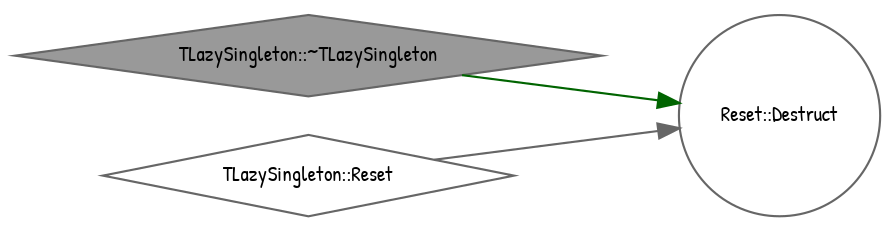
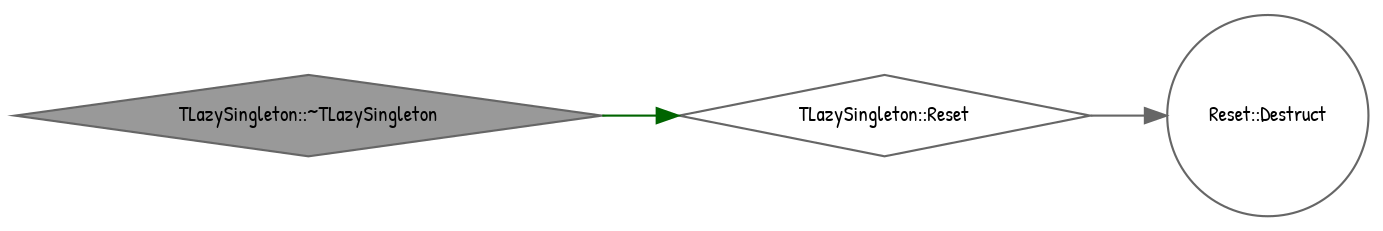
(560, 88) -> (629, 116)
